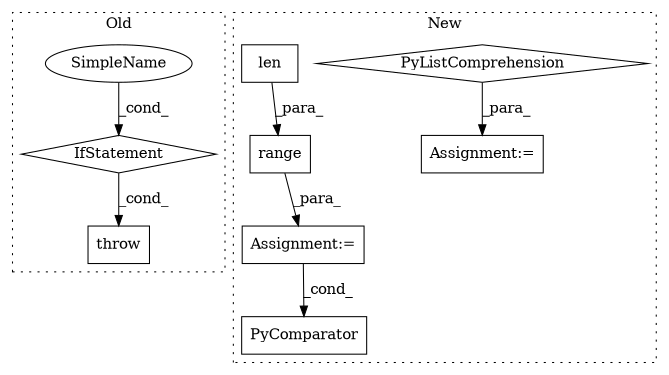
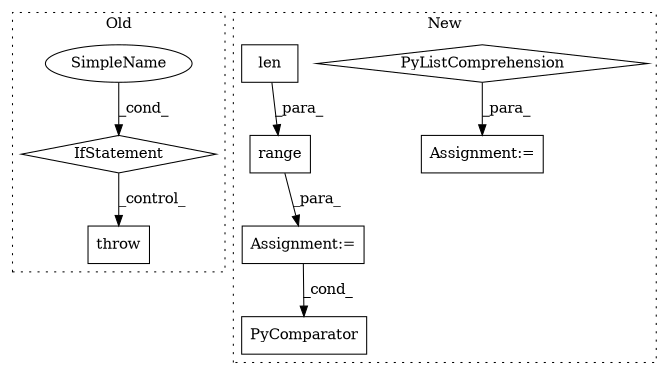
(144, 199) -> (152, 199)
